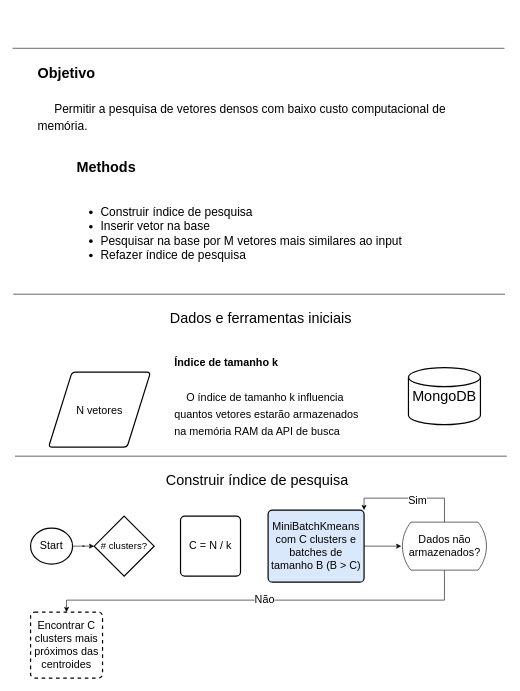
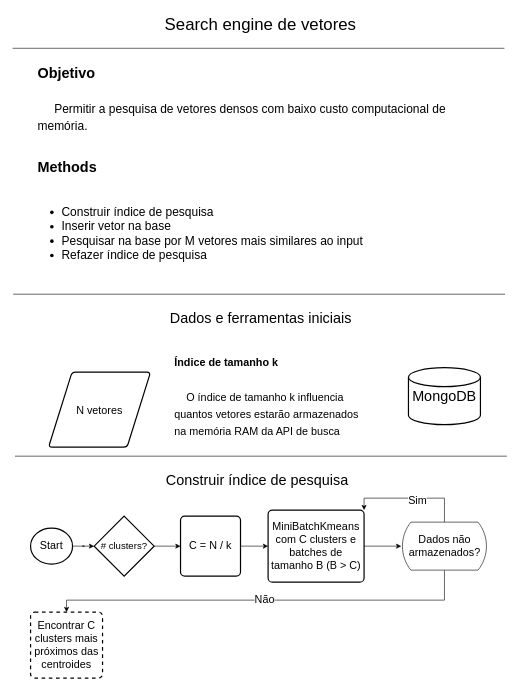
none -> (260, 24)
(282, 216) -> (243, 216)
none -> (175, 546)
none -> (262, 546)
(316, 546) -> (316, 546)
